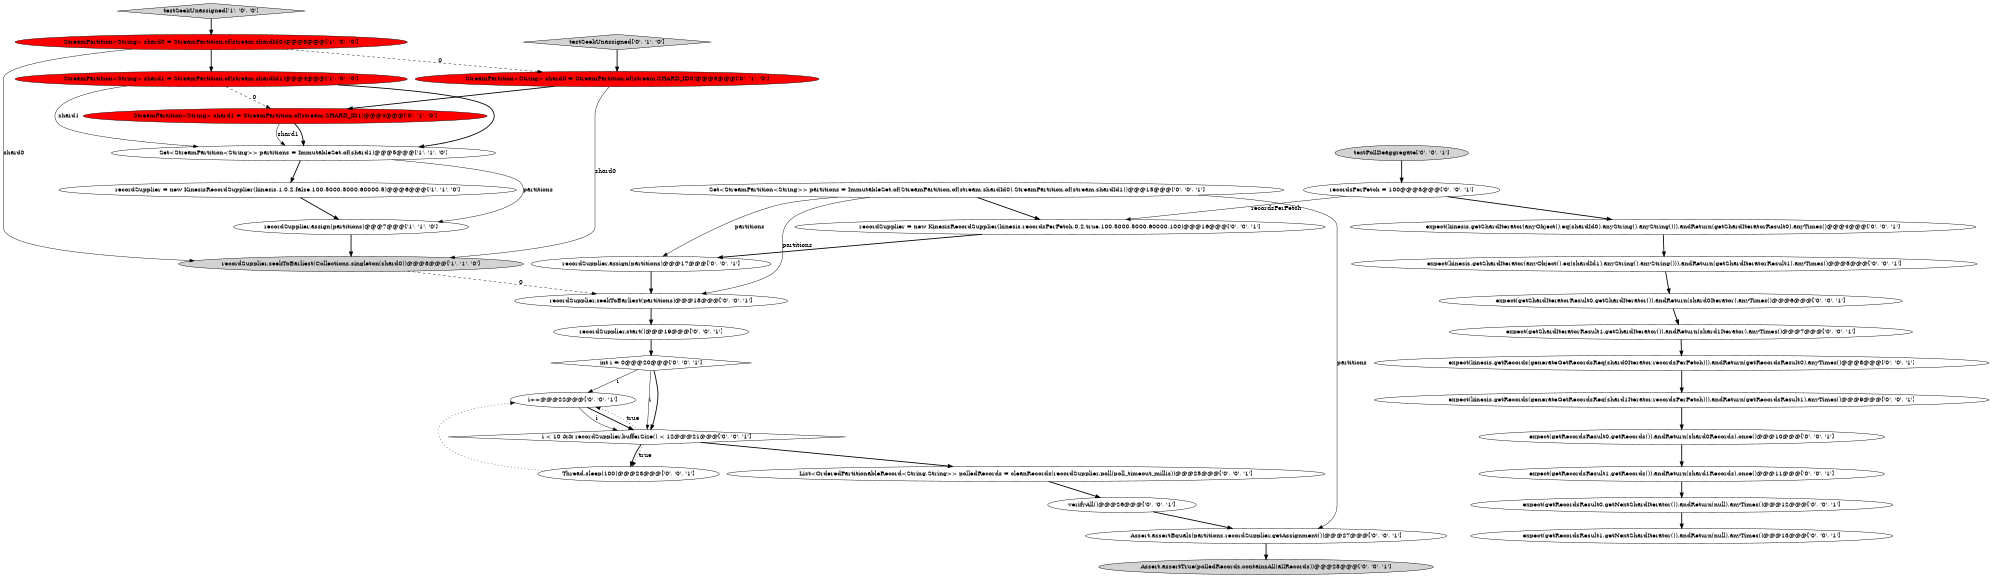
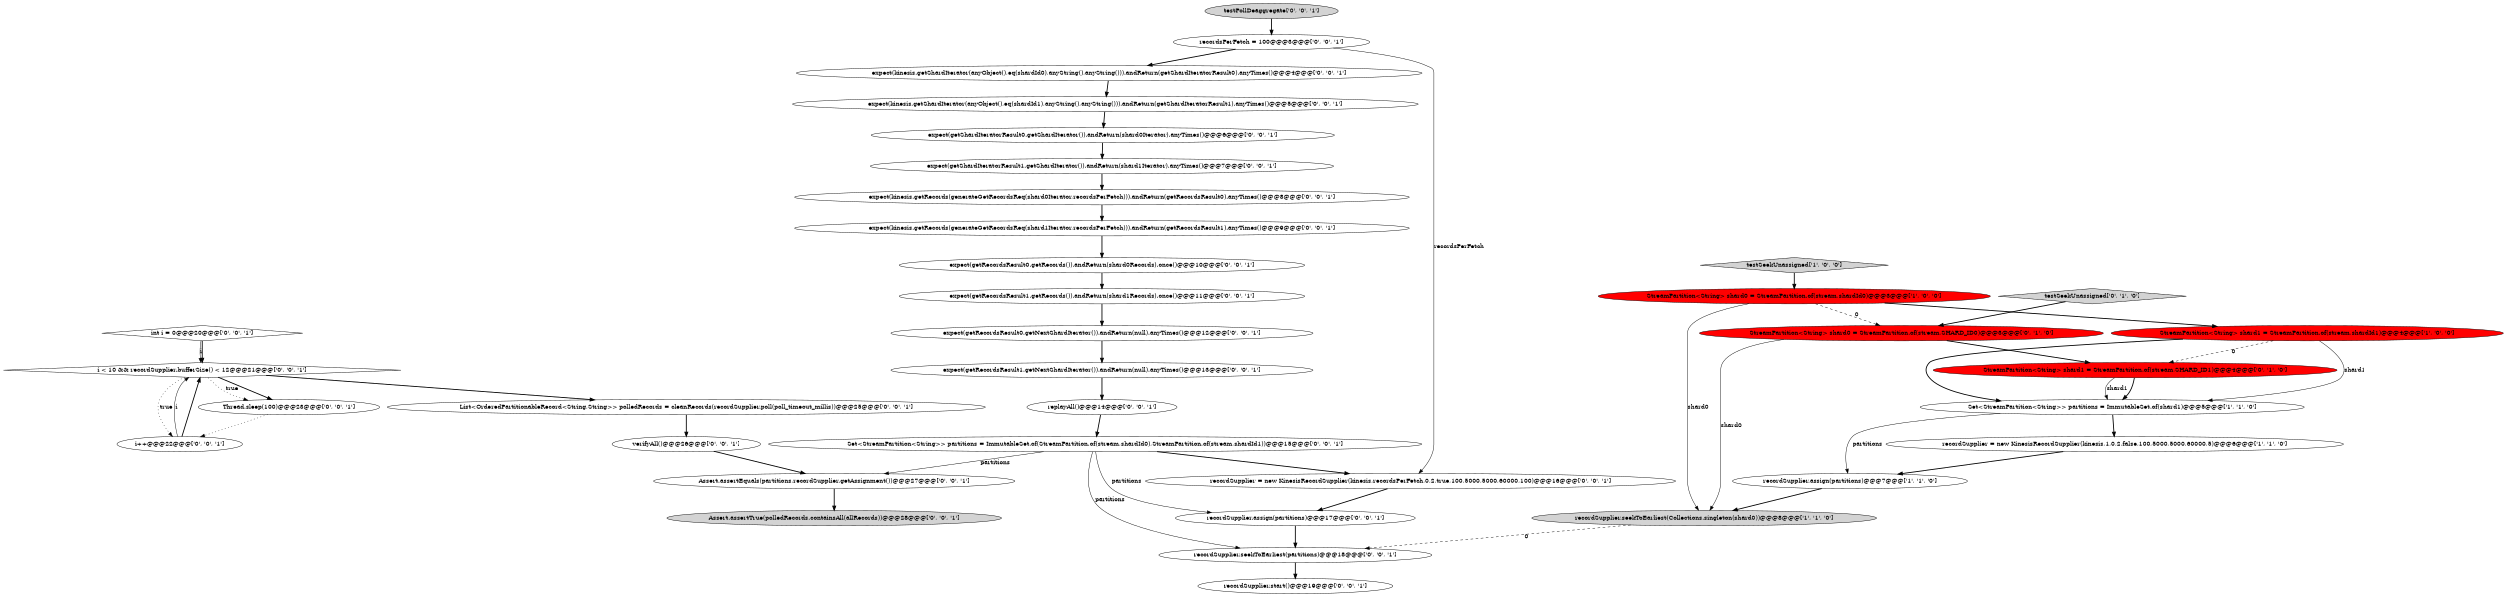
(651, 345) -> none
(615, 380) -> none
none -> (1102, 407)
